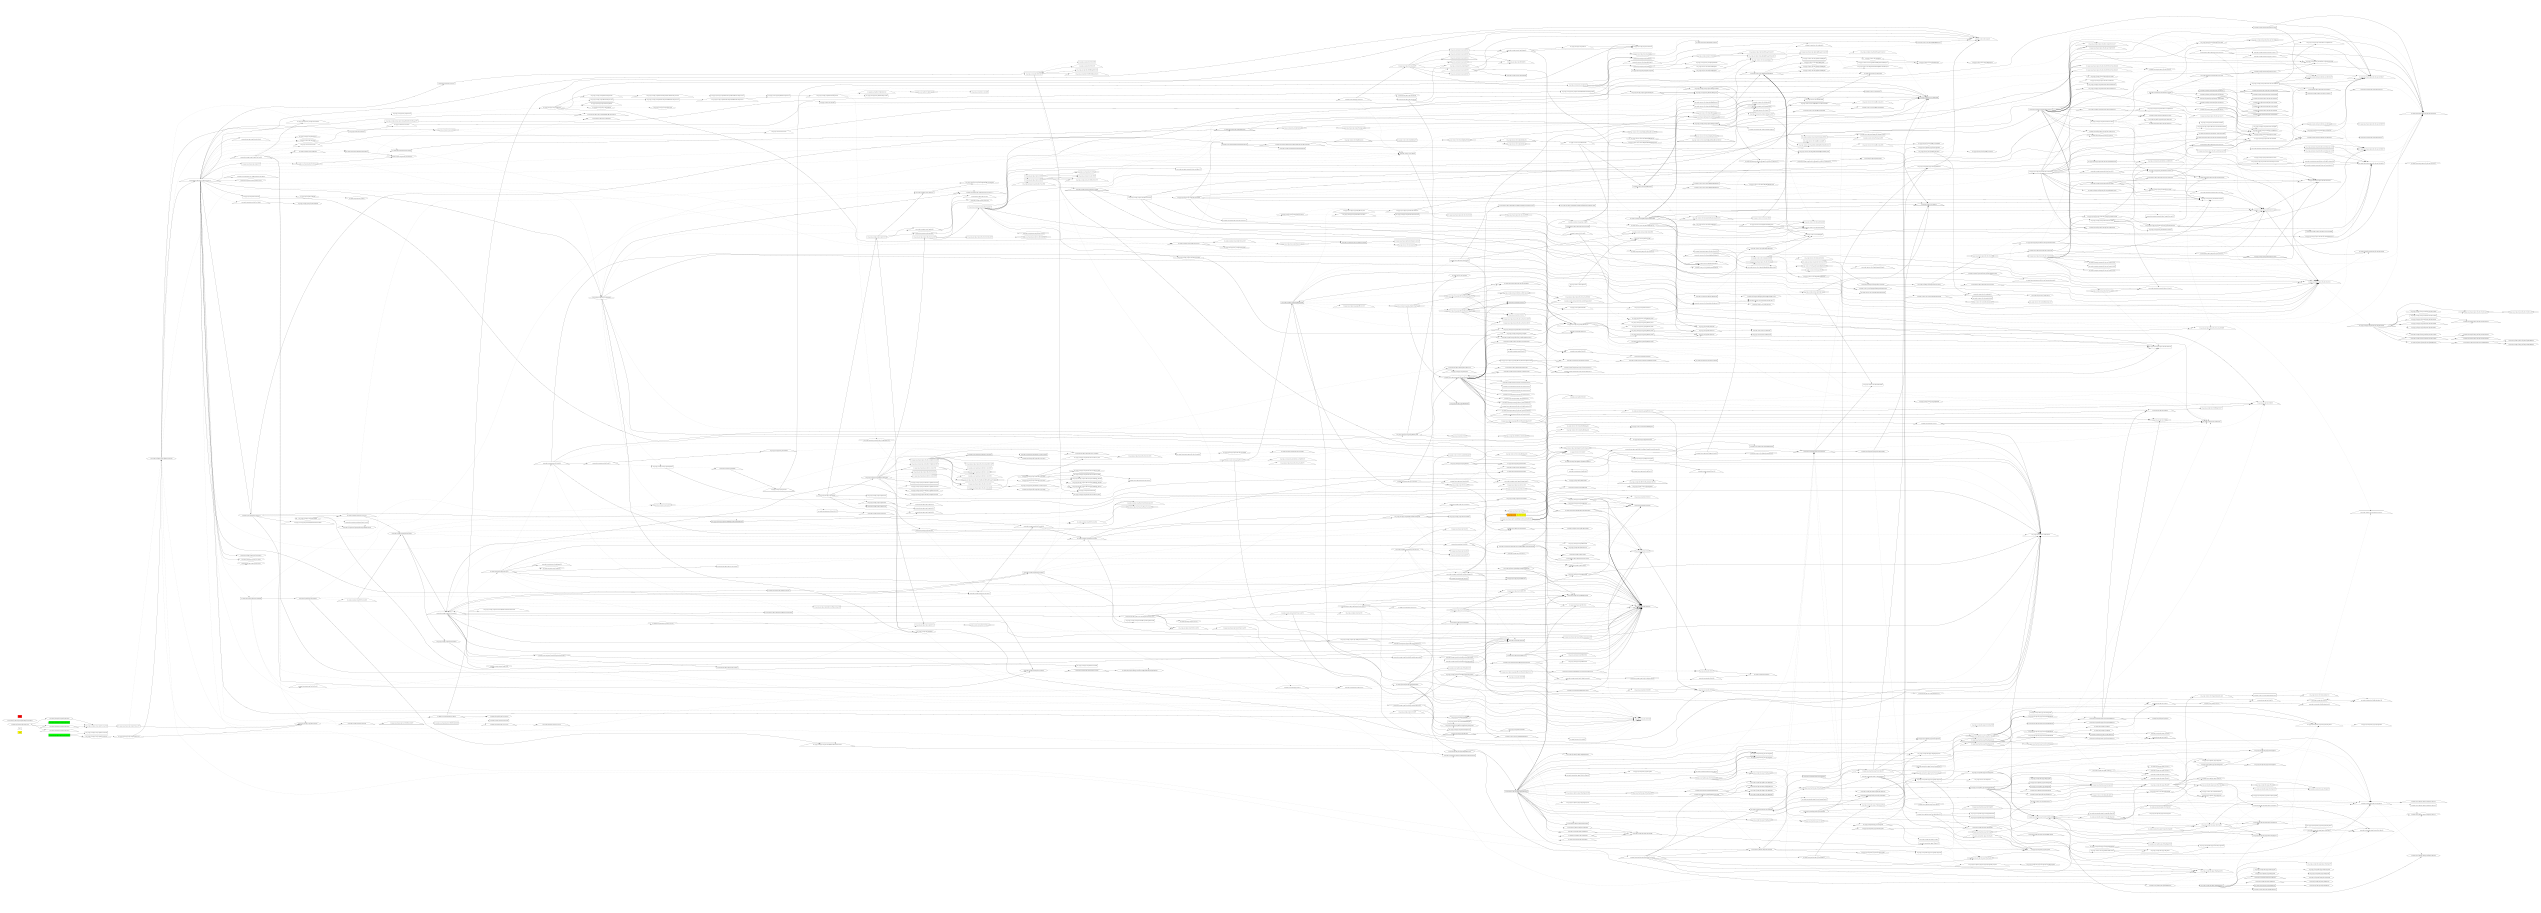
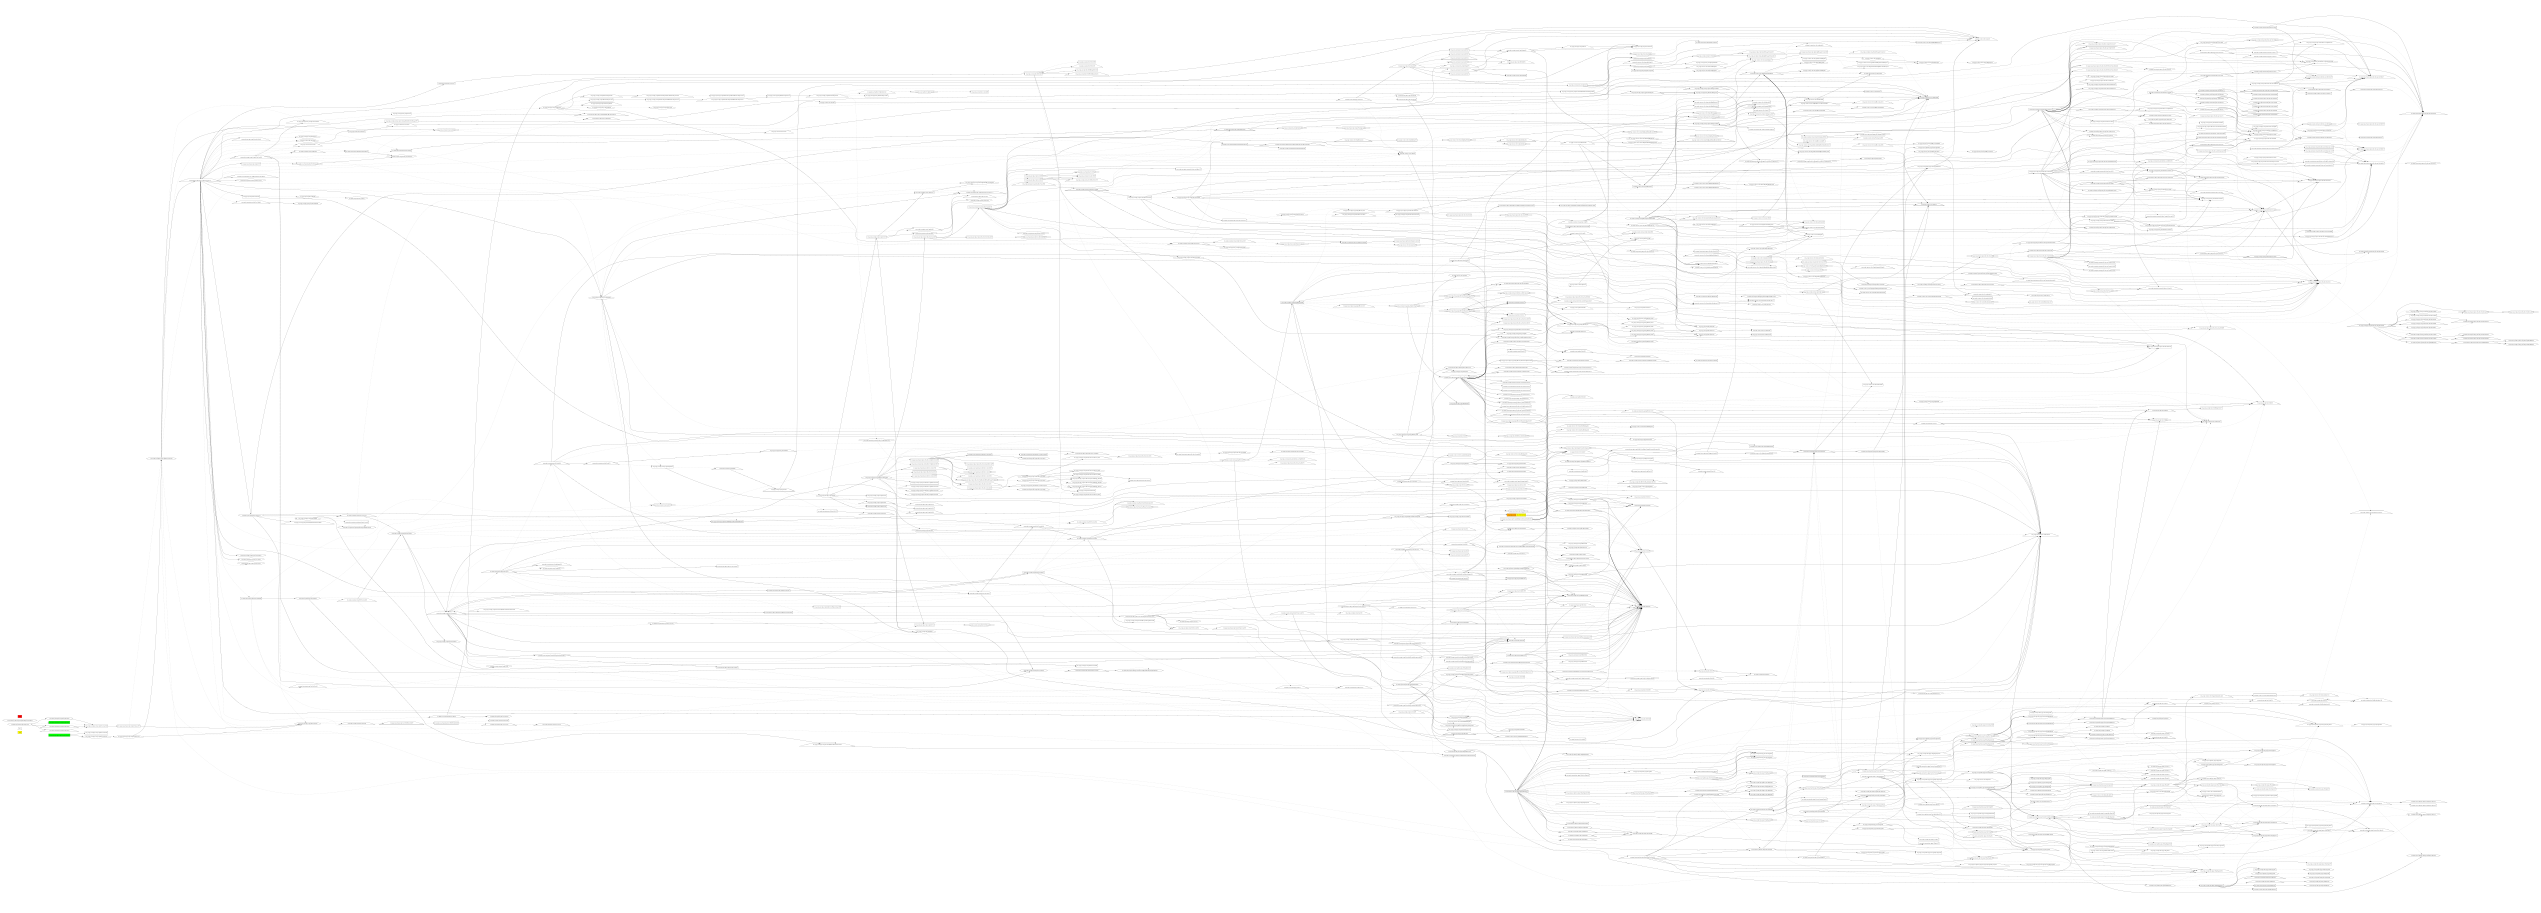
(1814, 67) -> none
